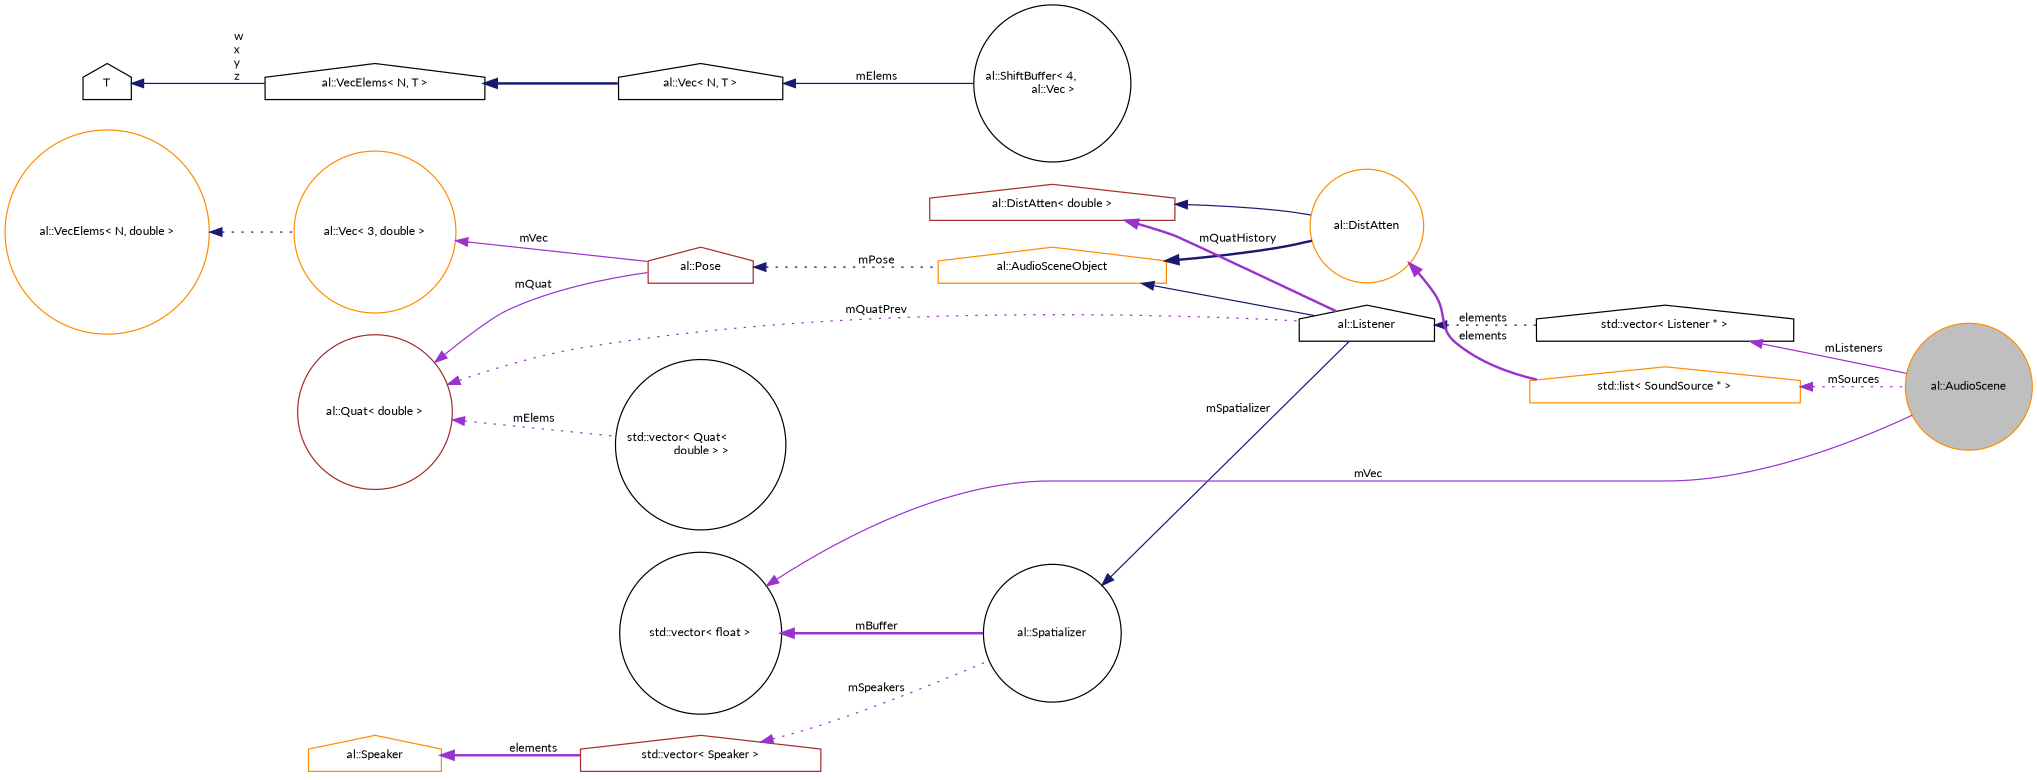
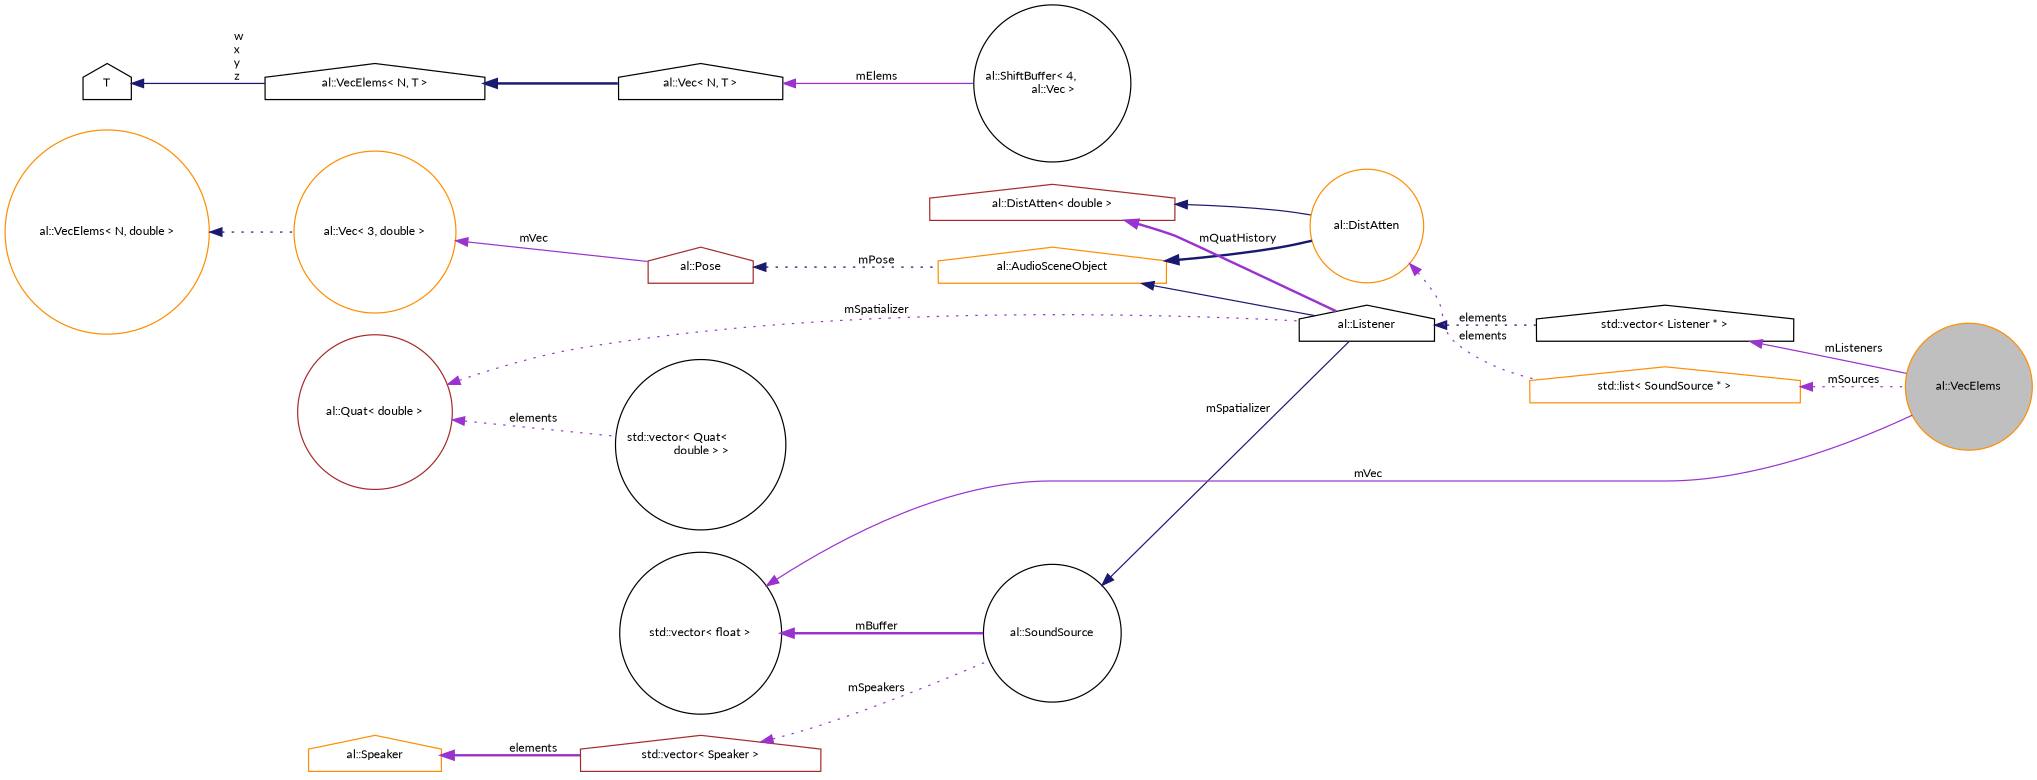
(884, 83) -> (884, 83)
(539, 297) -> none
(875, 310) -> (875, 310)
(1459, 345) -> (1459, 345)
(1969, 387) -> (1969, 387)
(533, 419) -> (533, 419)
(1052, 633) -> (1052, 633)
